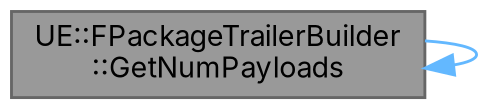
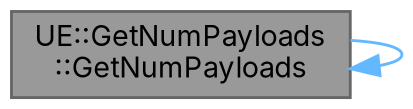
(218, 55) -> (181, 55)
